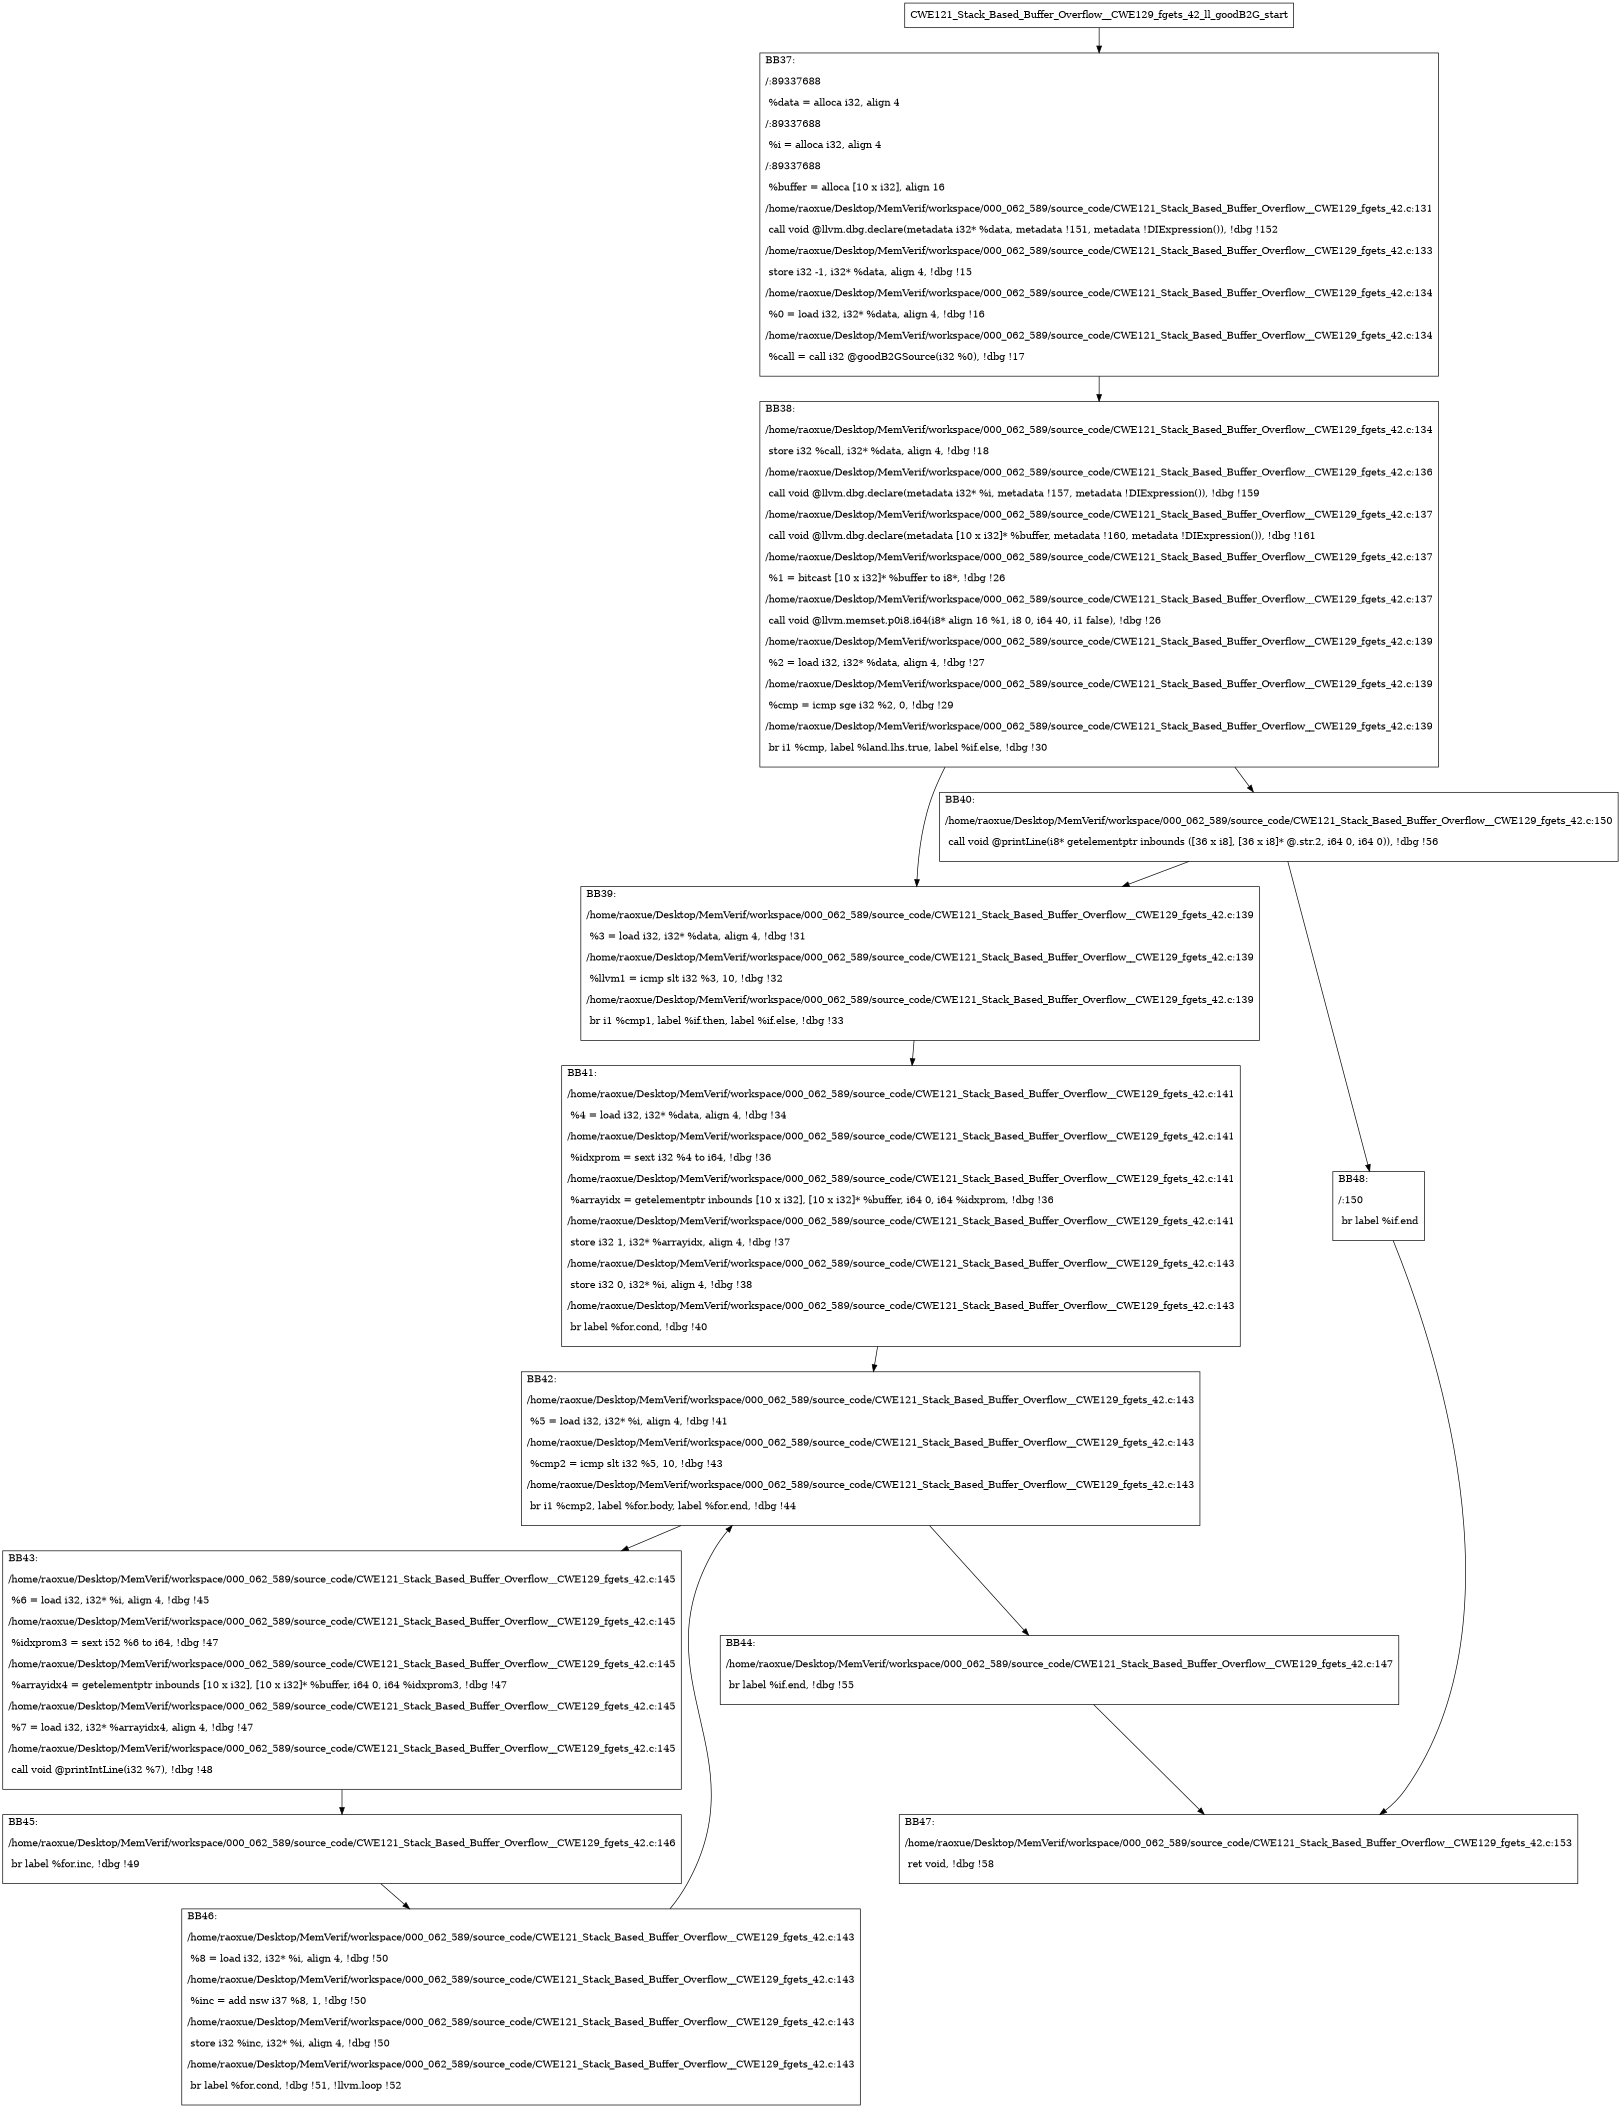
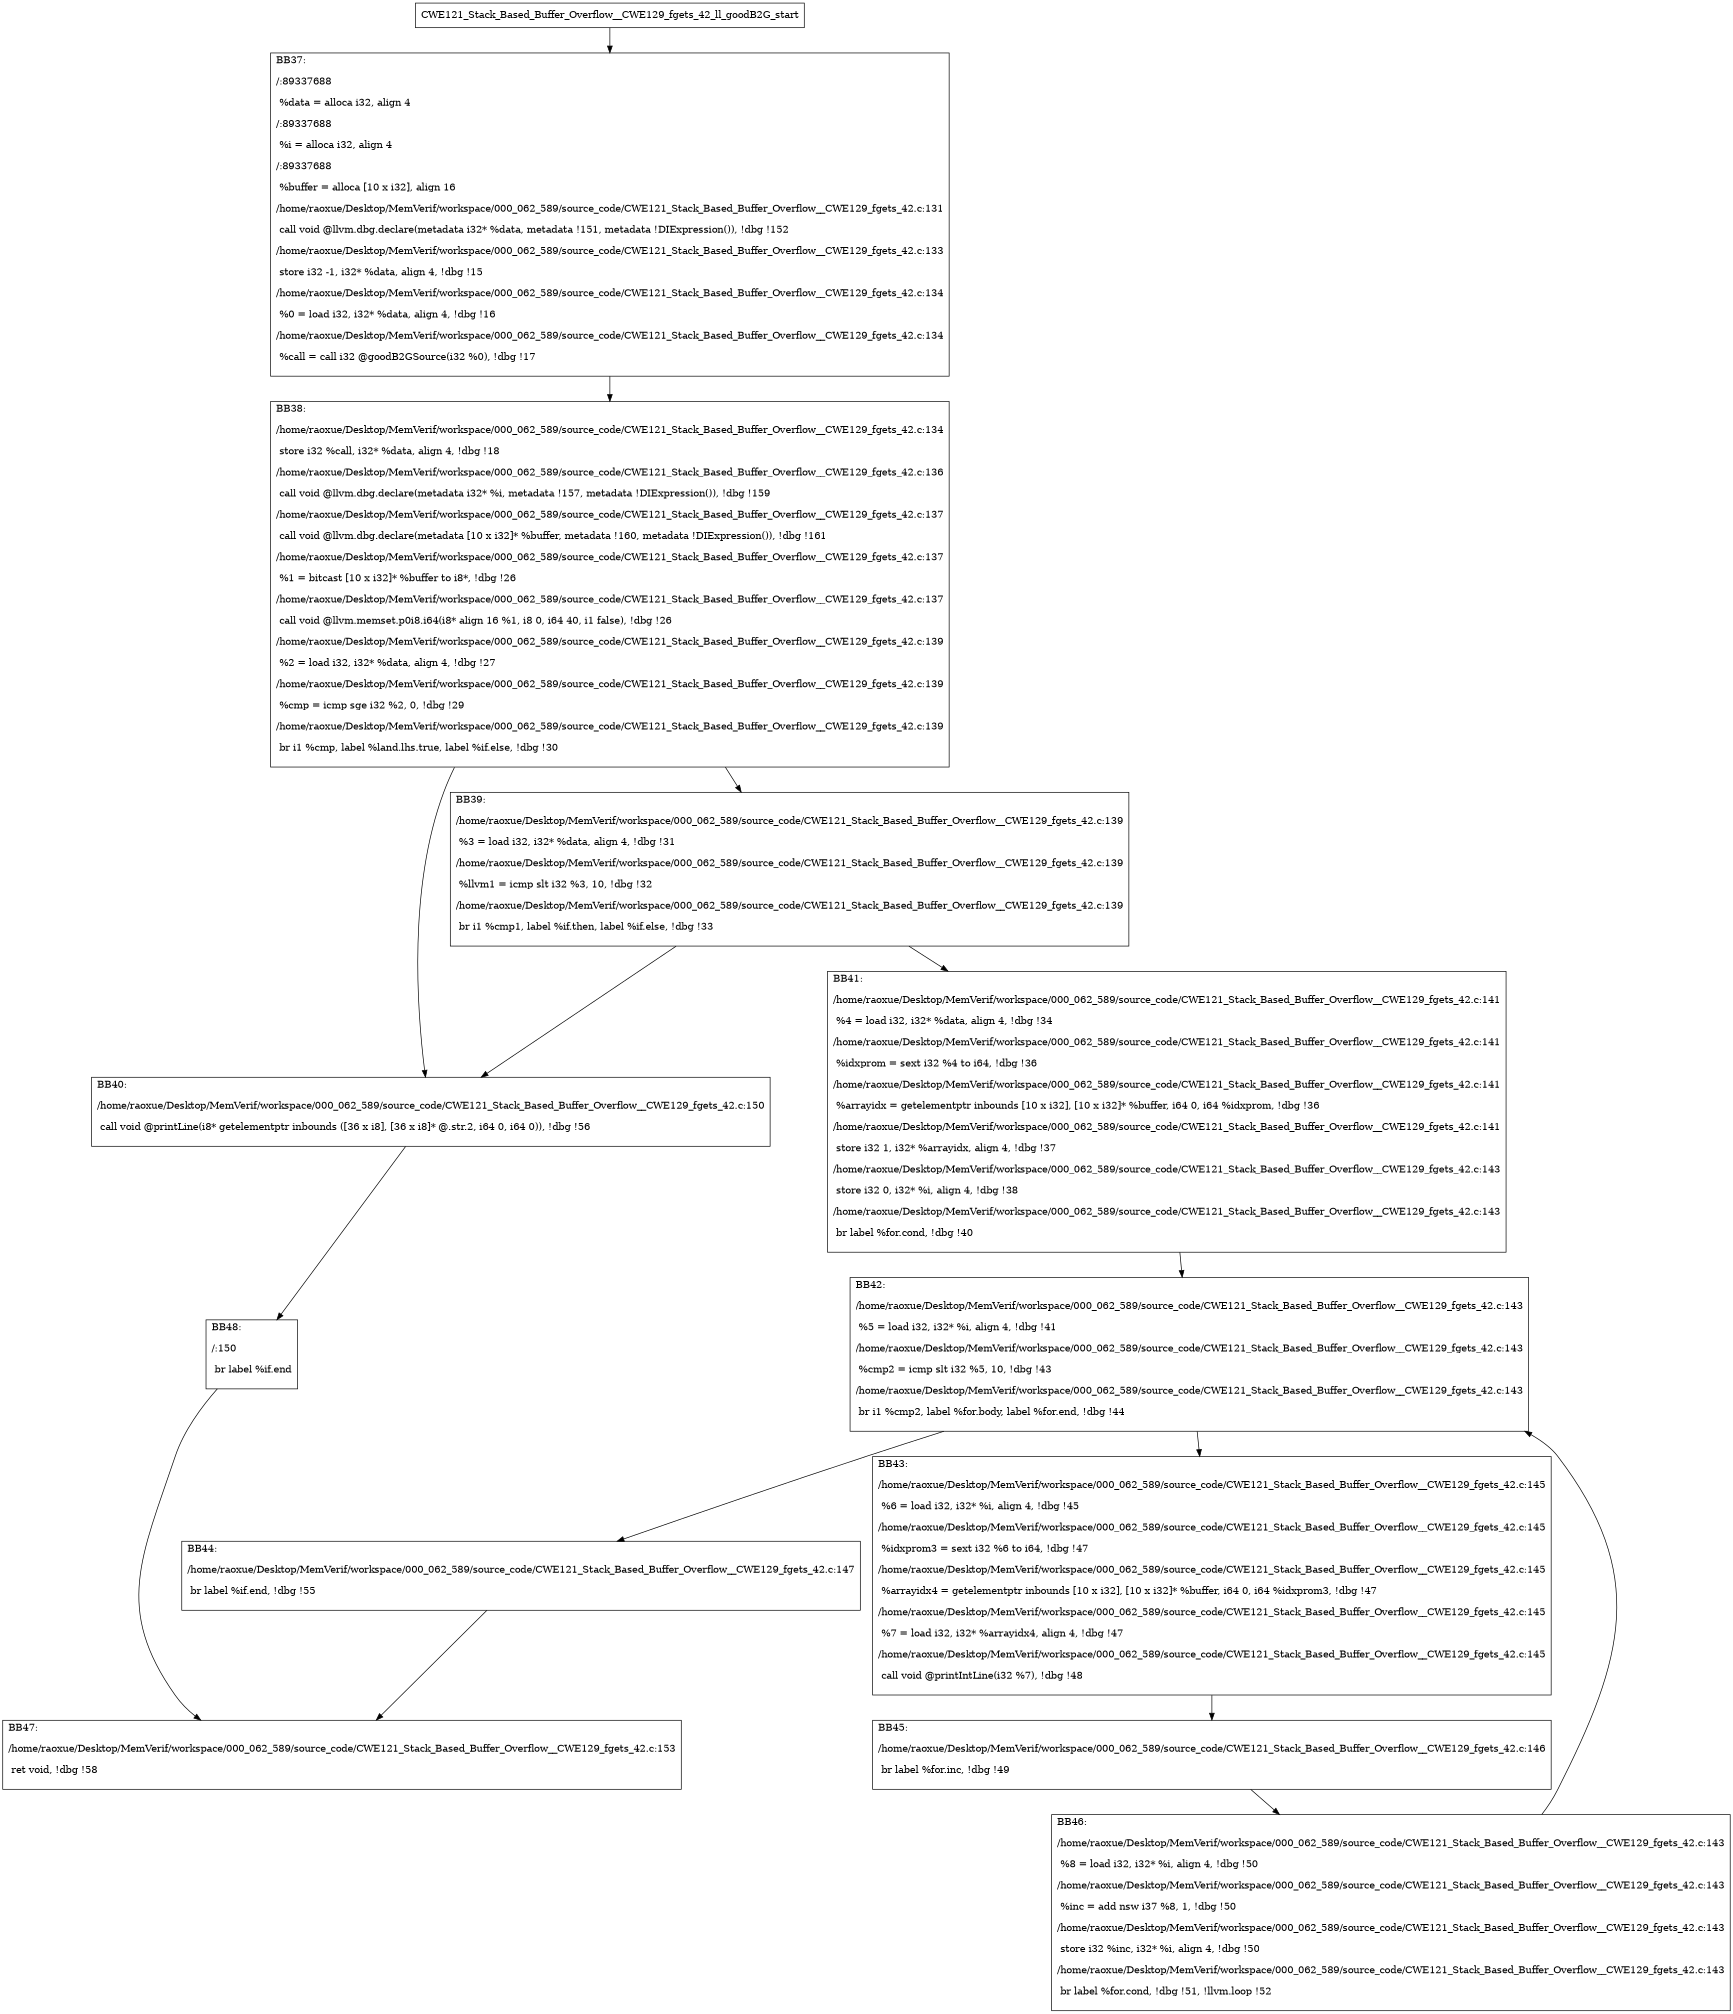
(1159, 873) -> (581, 1010)
(113, 1643) -> (983, 1549)
